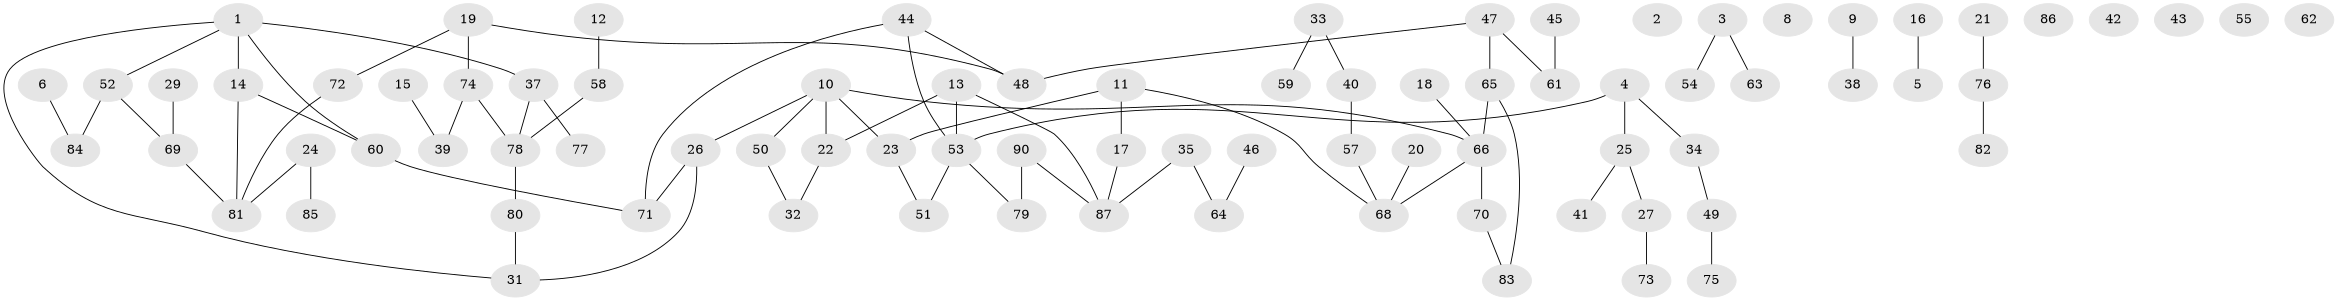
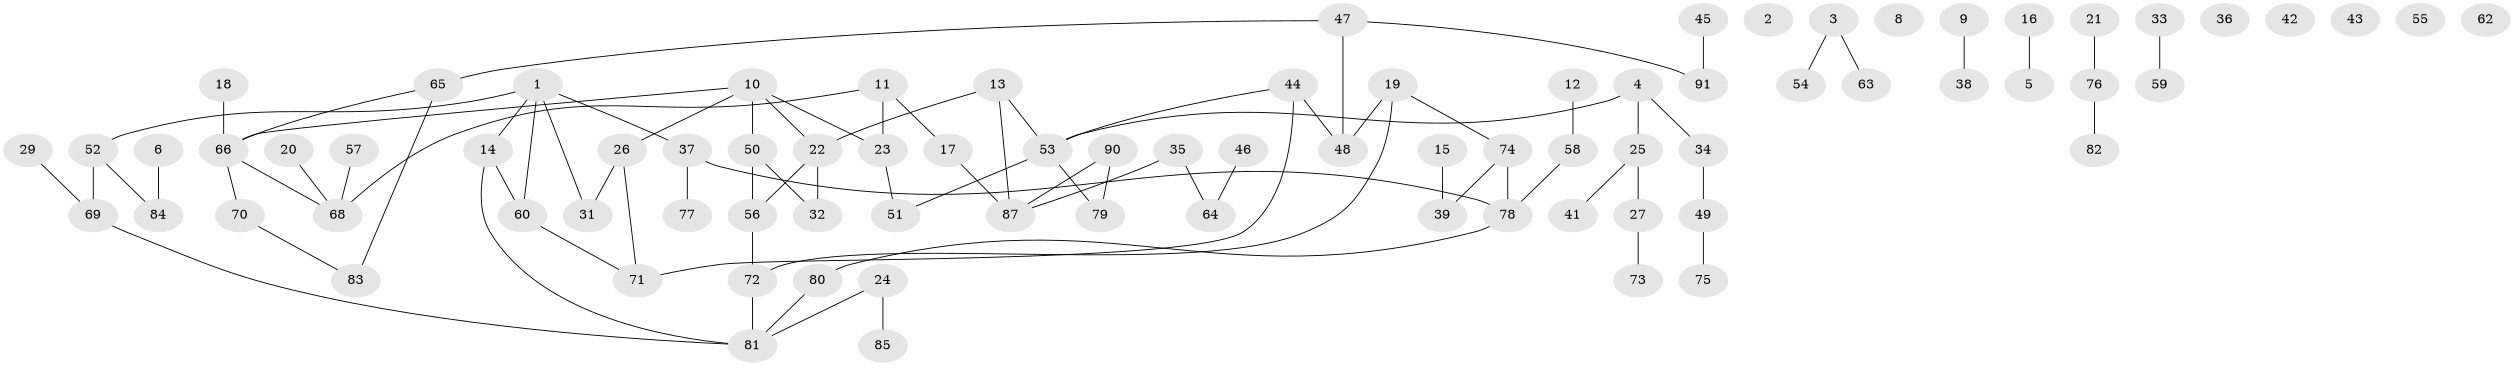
(2049, 20) -> (2225, 20)
(1351, 85) -> none
(1555, 85) -> (1703, 85)
none -> (753, 216)
(515, 248) -> (785, 313)
